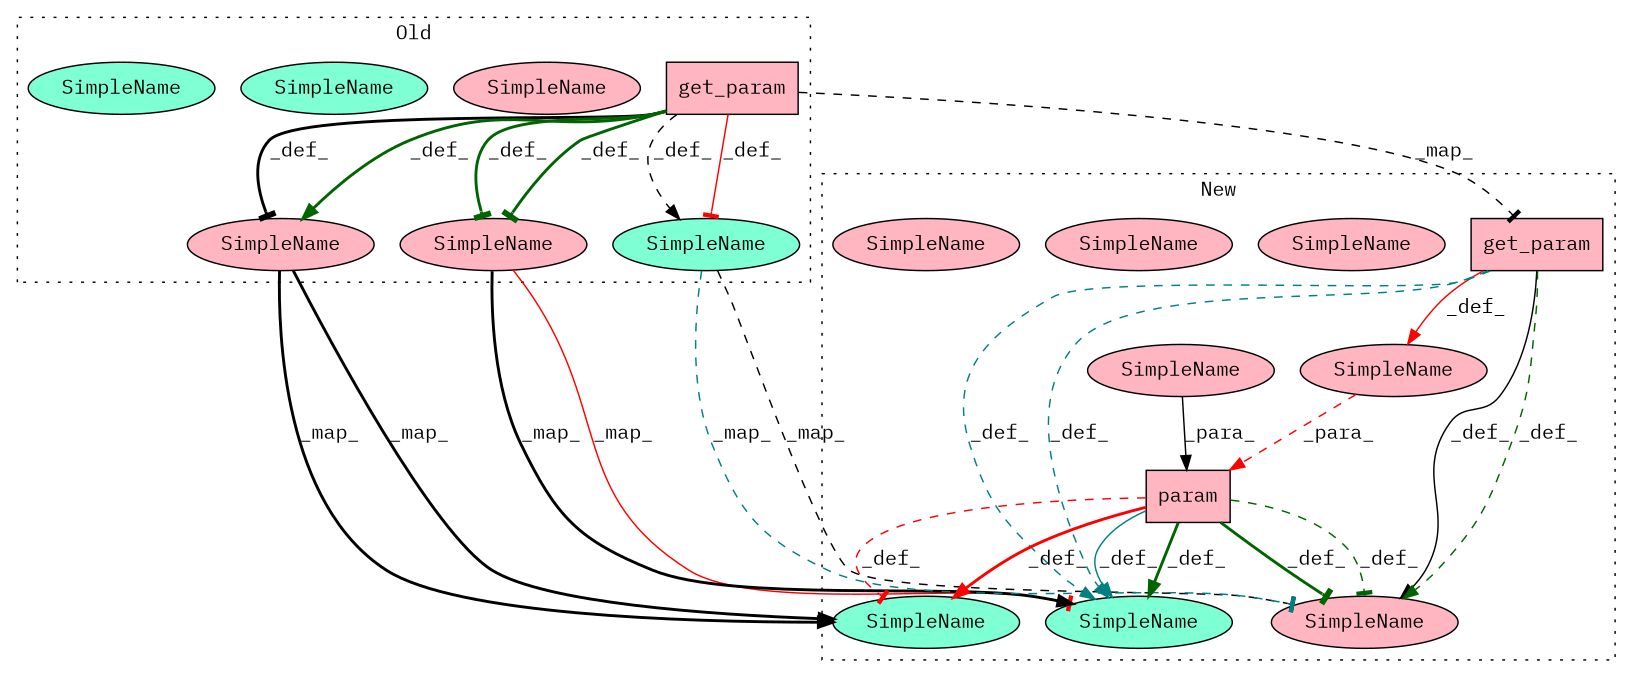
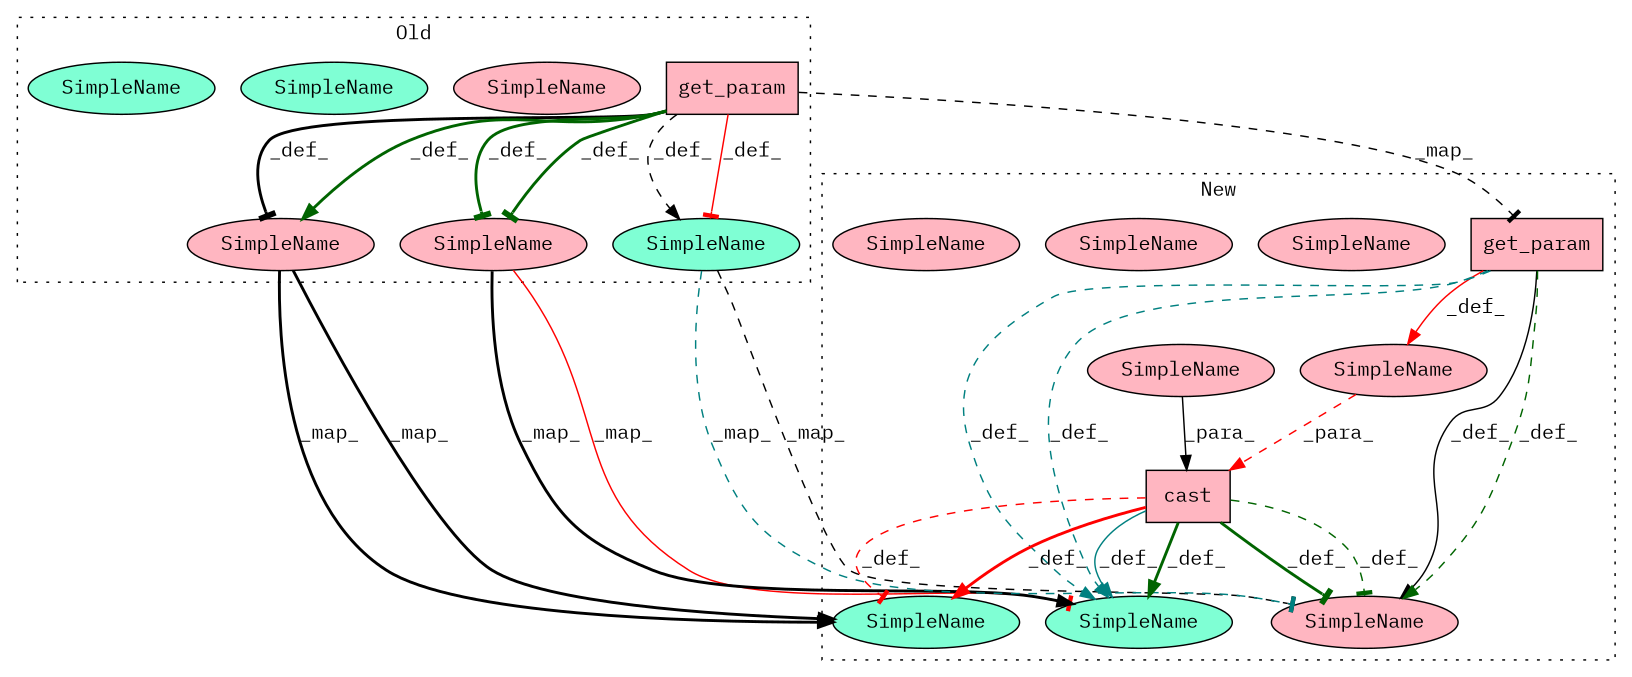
(1188, 496) -> (1188, 496)
